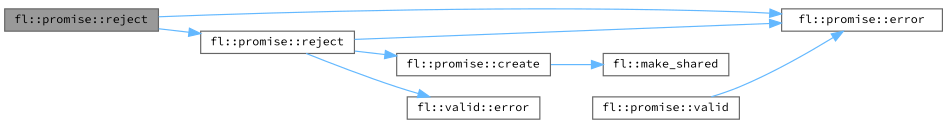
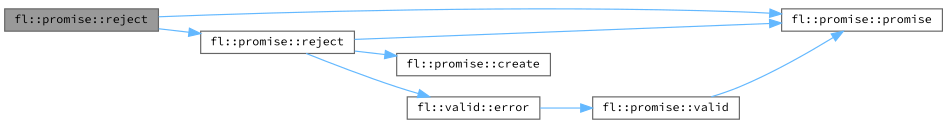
(862, 20) -> (862, 20)
(666, 65) -> none
none -> (560, 108)
